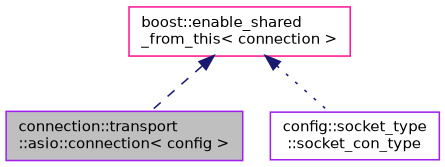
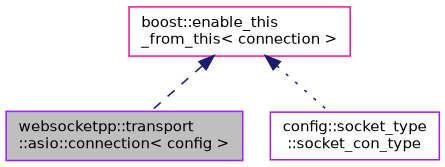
(240, 31) -> (240, 31)
(124, 136) -> (124, 136)
